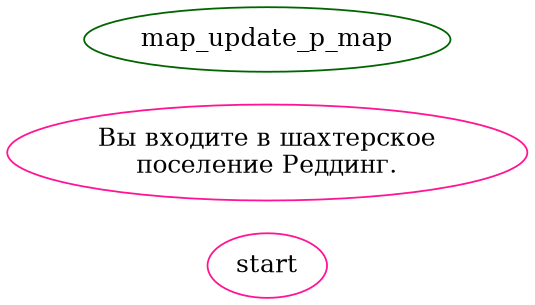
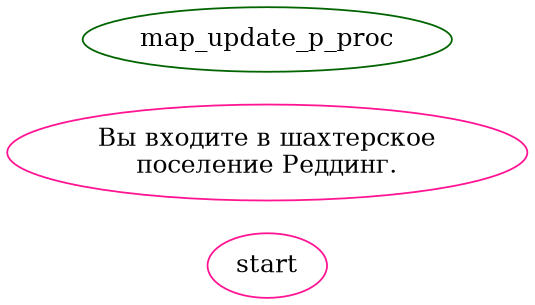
(267, 39) -> (267, 39)
